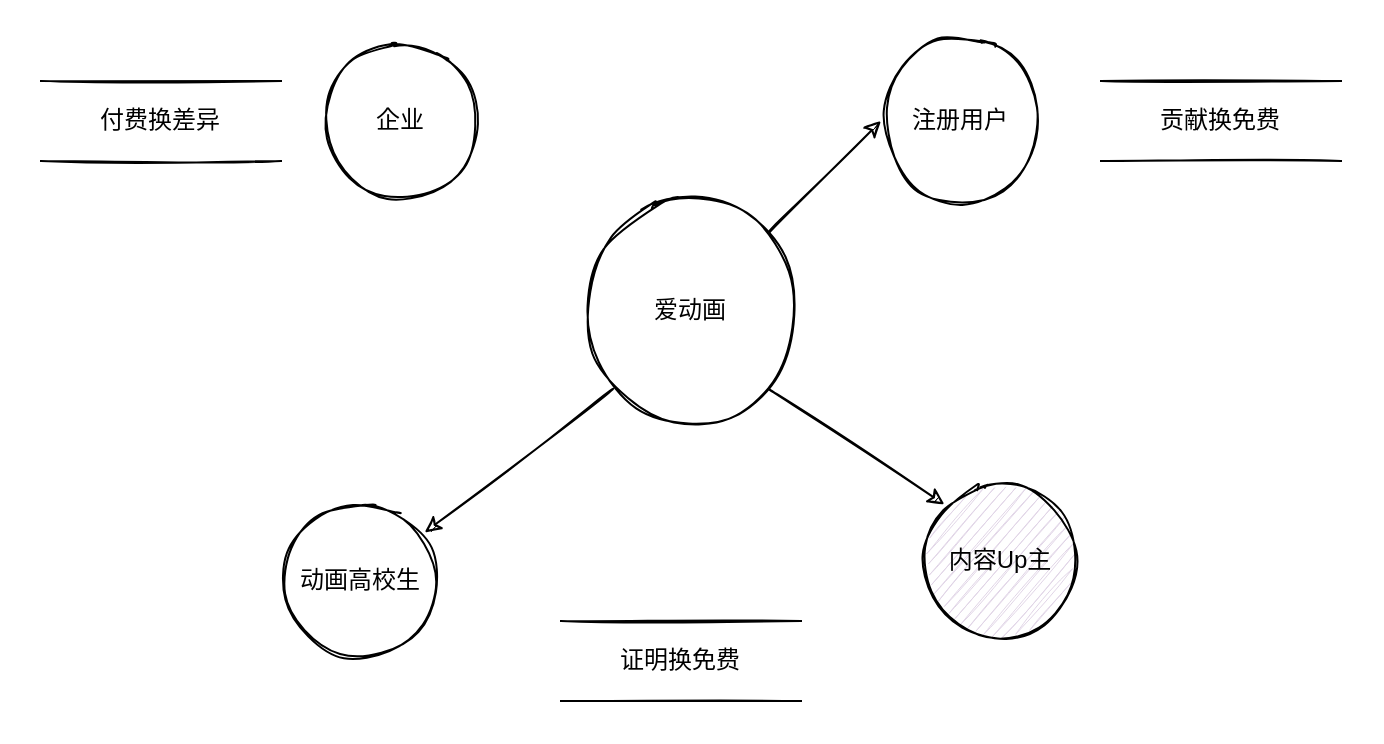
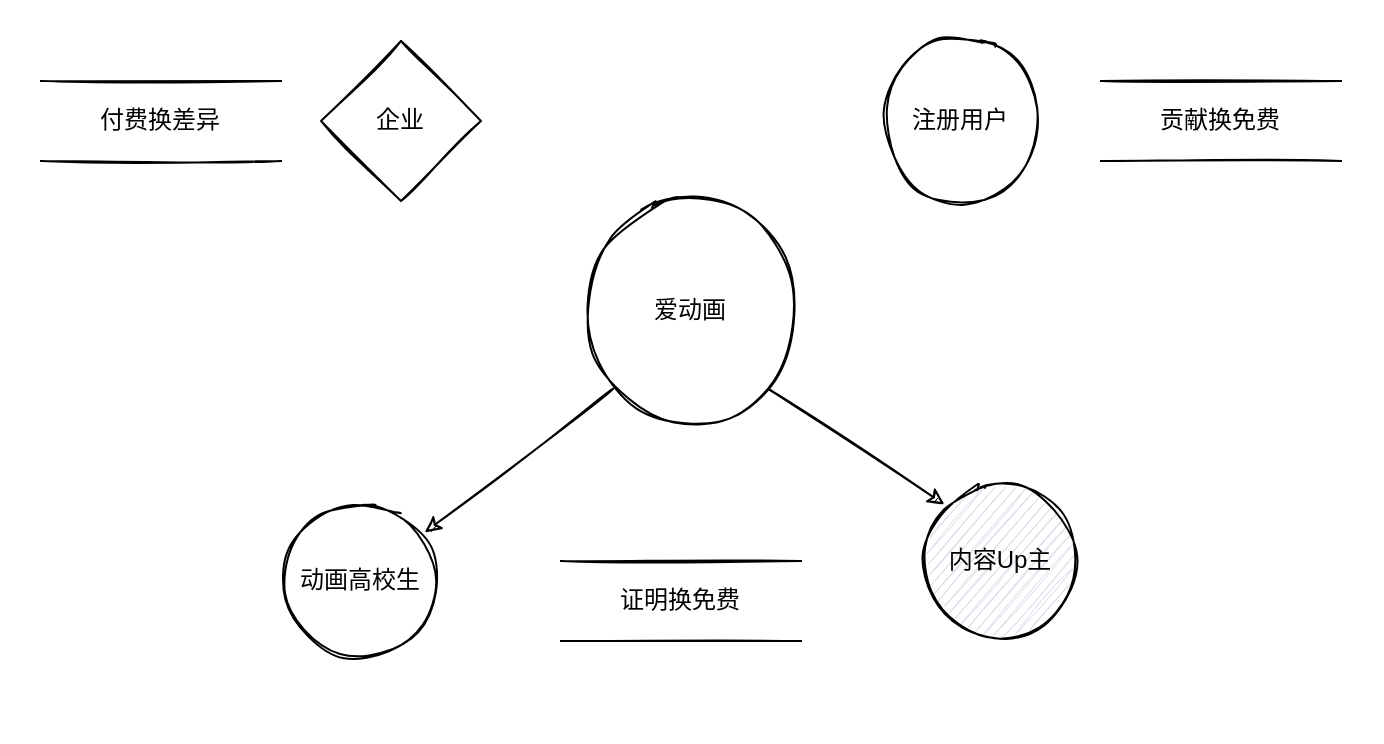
(401, 121) -> (401, 121)
(822, 180) -> none
(681, 661) -> (681, 601)
